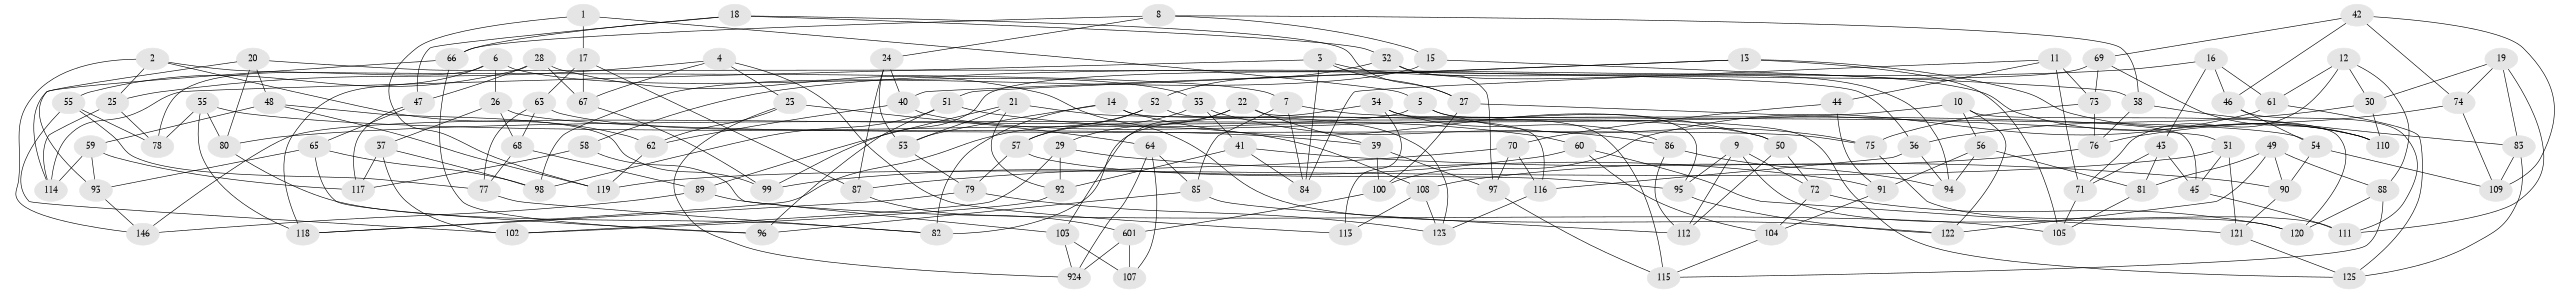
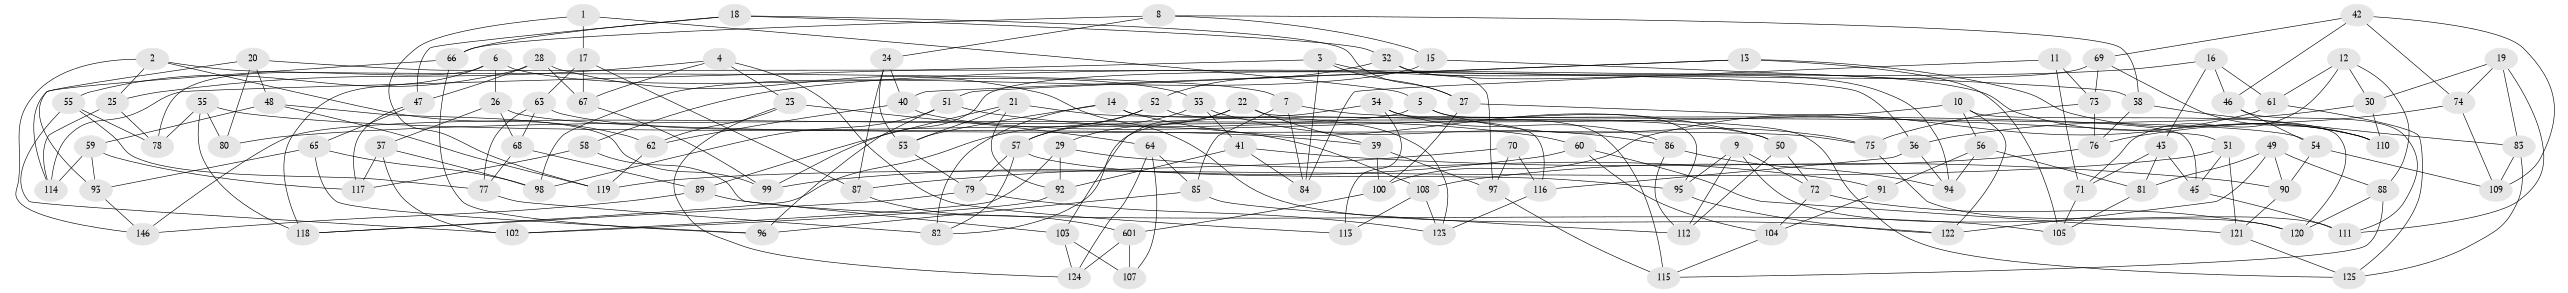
(1837, 103) -> none
(625, 220) -> (999, 191)
(1074, 278) -> (1074, 278)
